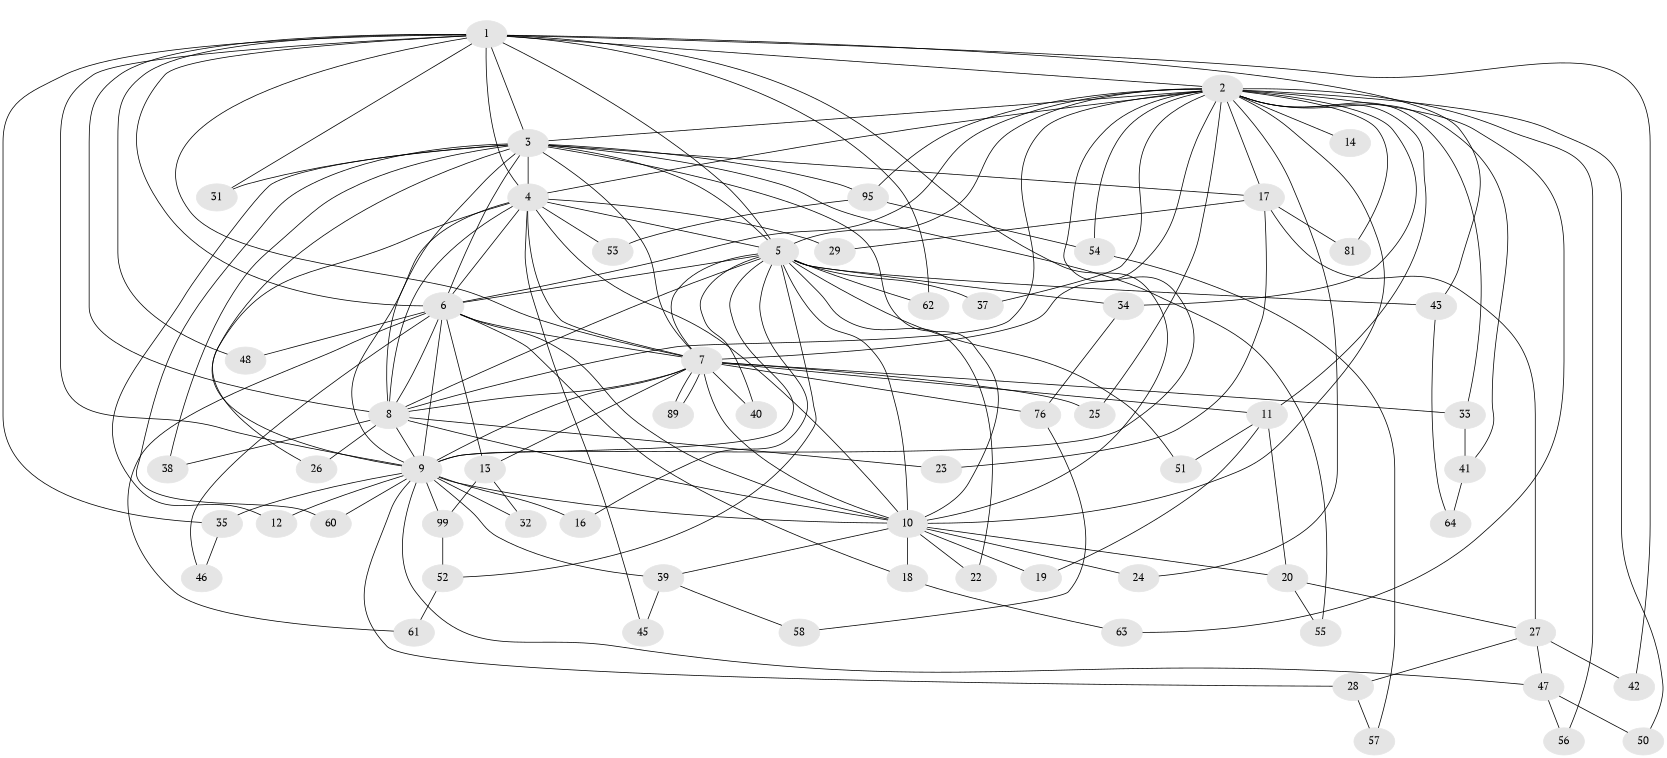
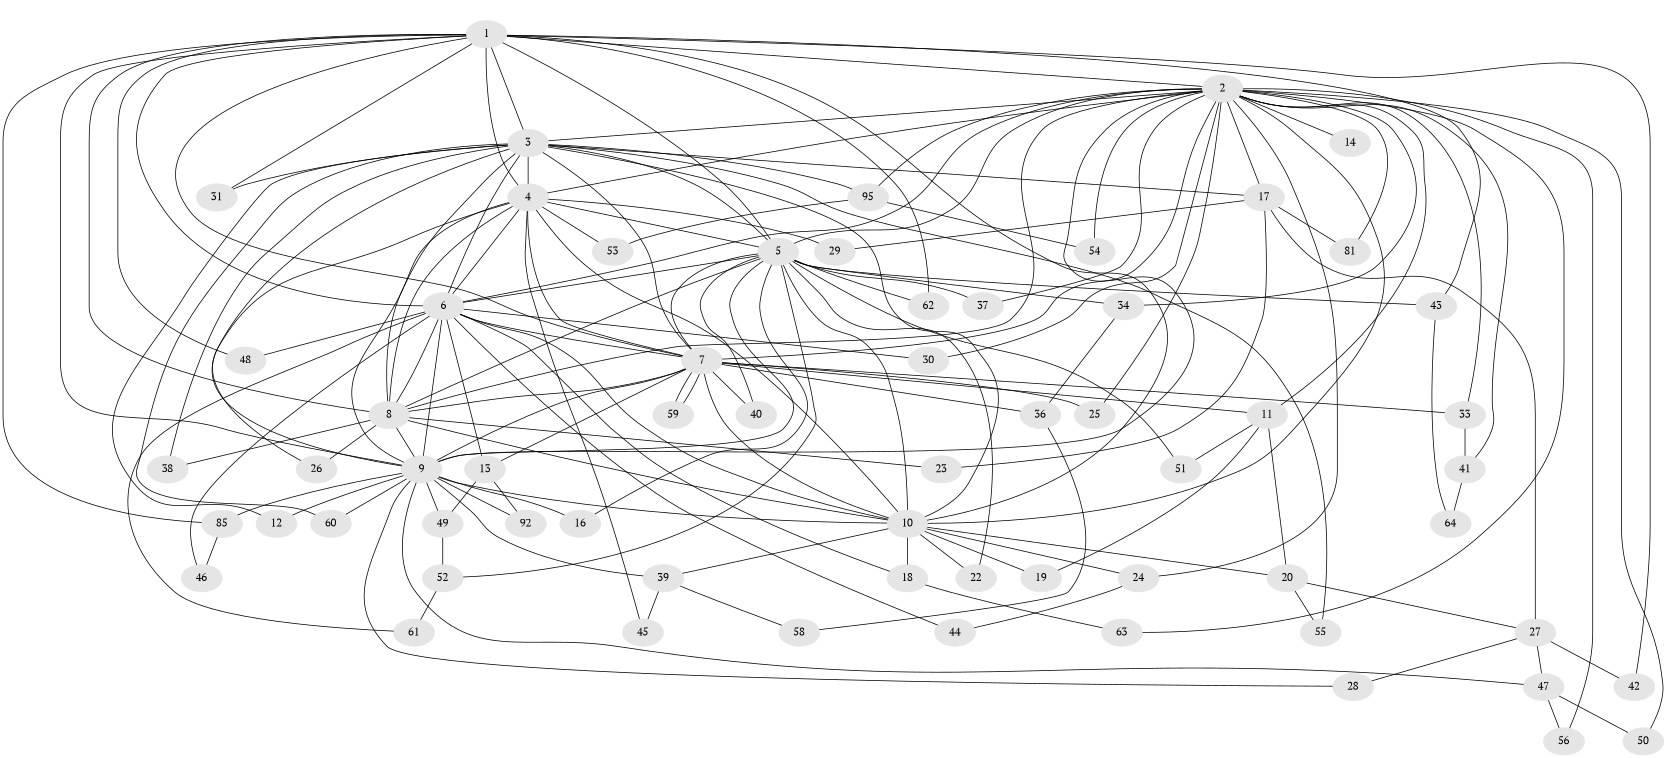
none -> (929, 361)
(673, 415) -> (673, 415)
(1040, 415) -> (1040, 415)
(222, 524) -> (222, 524)
(443, 524) -> (443, 524)
(526, 524) -> (526, 524)
none -> (955, 633)
(1374, 741) -> none
